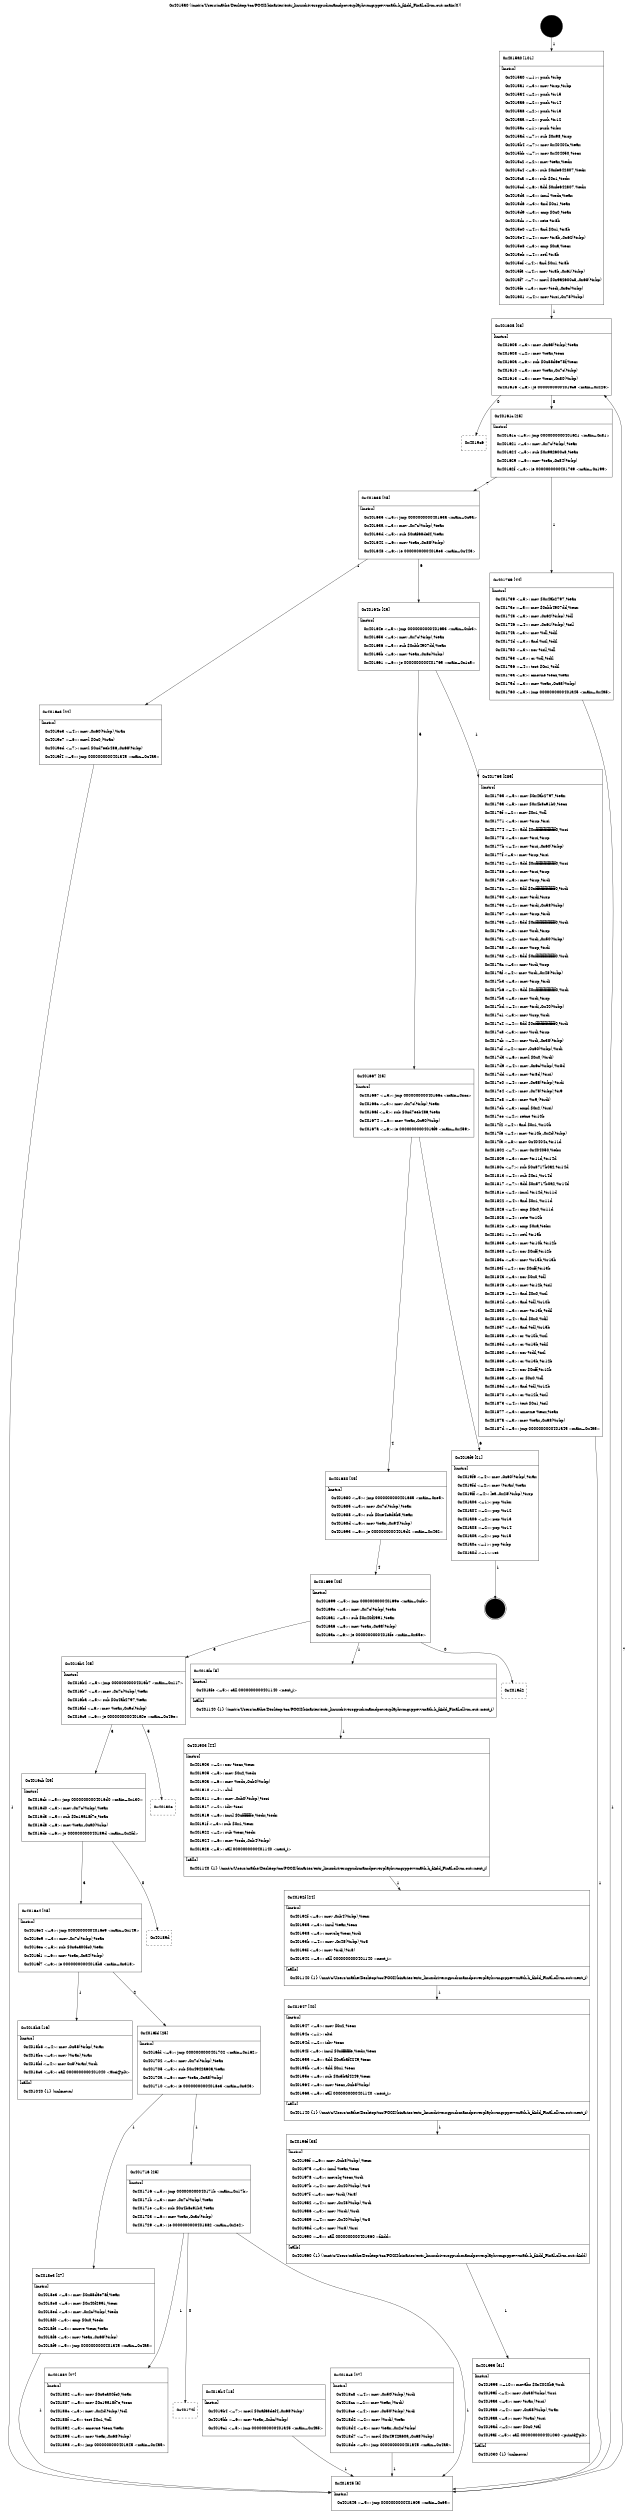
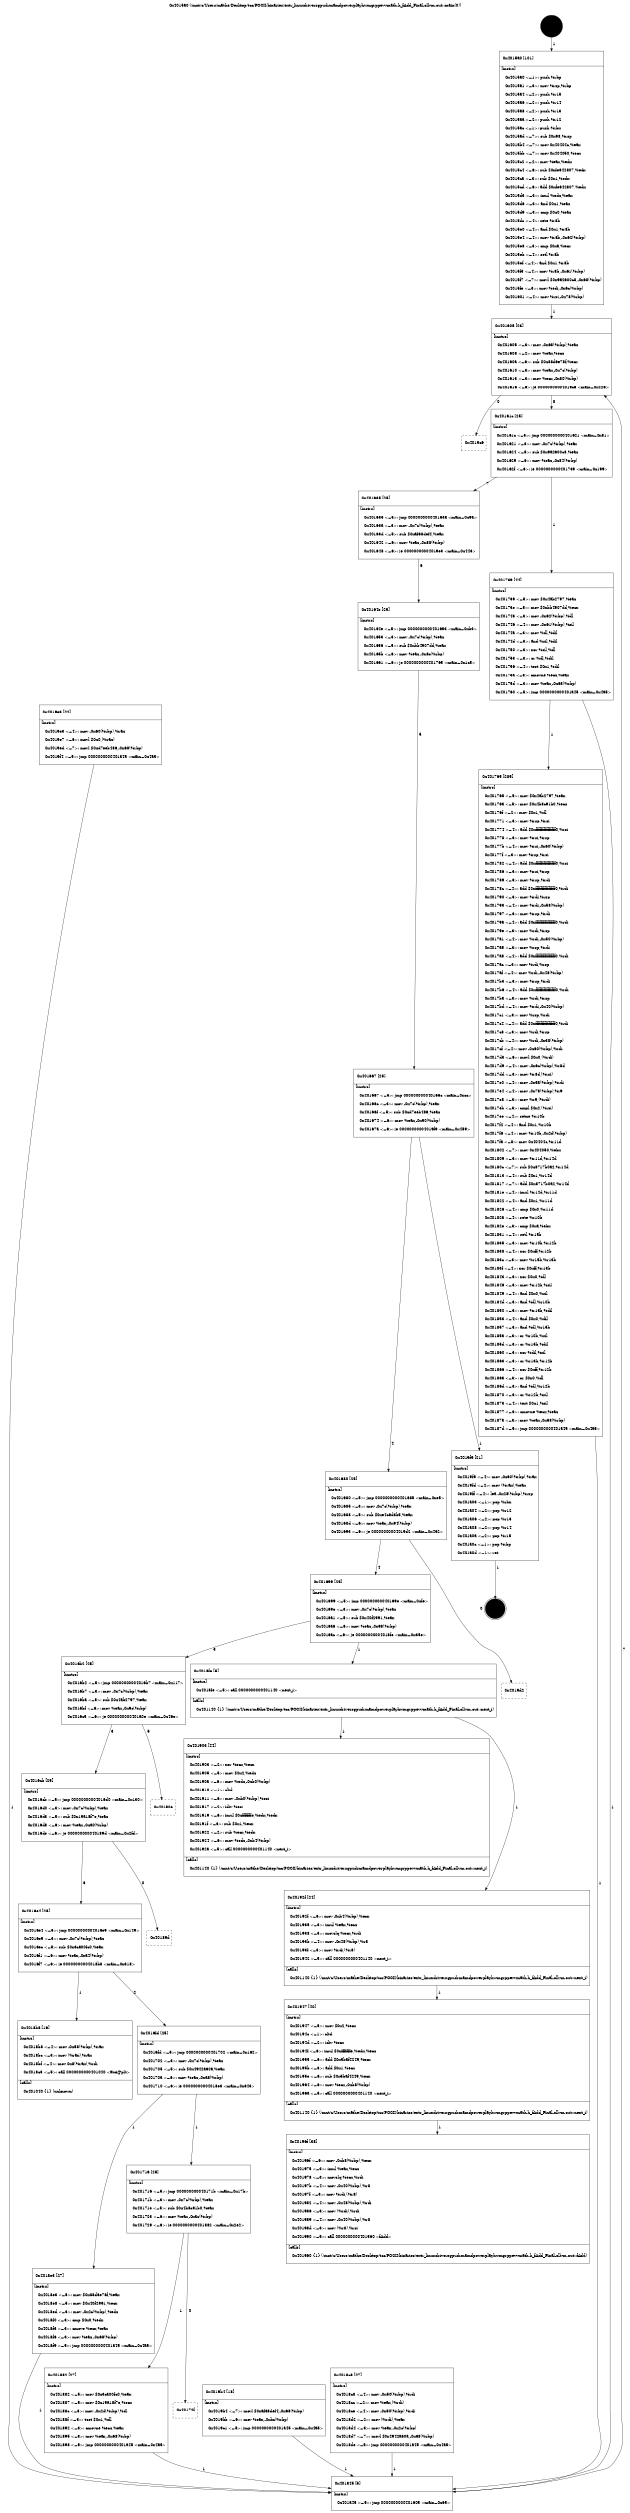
(258, 631) -> none
(459, 722) -> (549, 733)
(480, 1444) -> (480, 1444)
(473, 1653) -> (456, 1614)
(394, 1882) -> (514, 1791)
(409, 2311) -> (239, 2478)
(531, 2410) -> none
